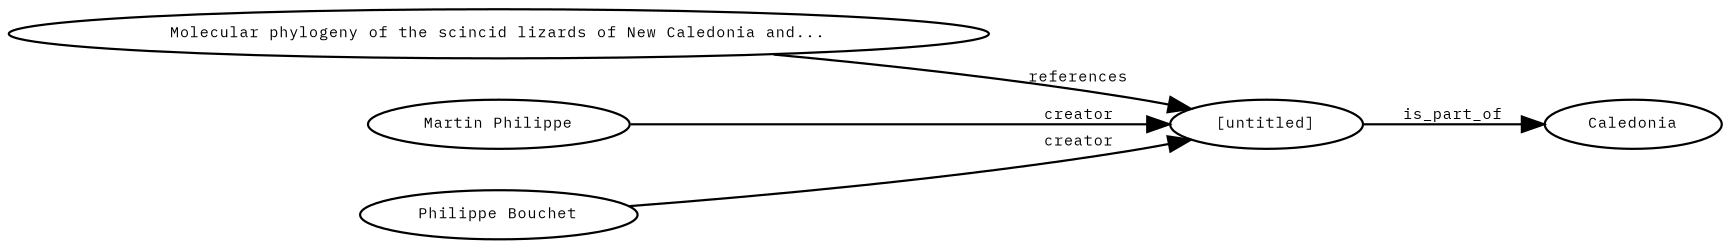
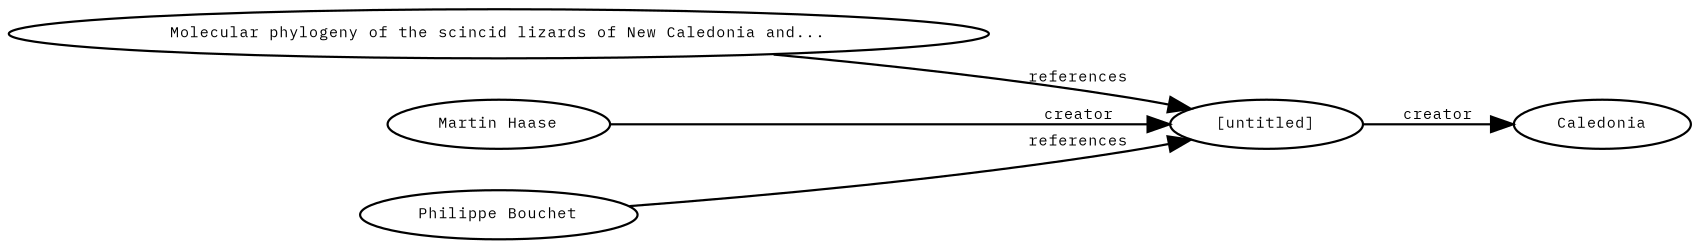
(1454, 115) -> (1438, 115)
(499, 124) -> (499, 124)
(1079, 142) -> (1079, 142)
